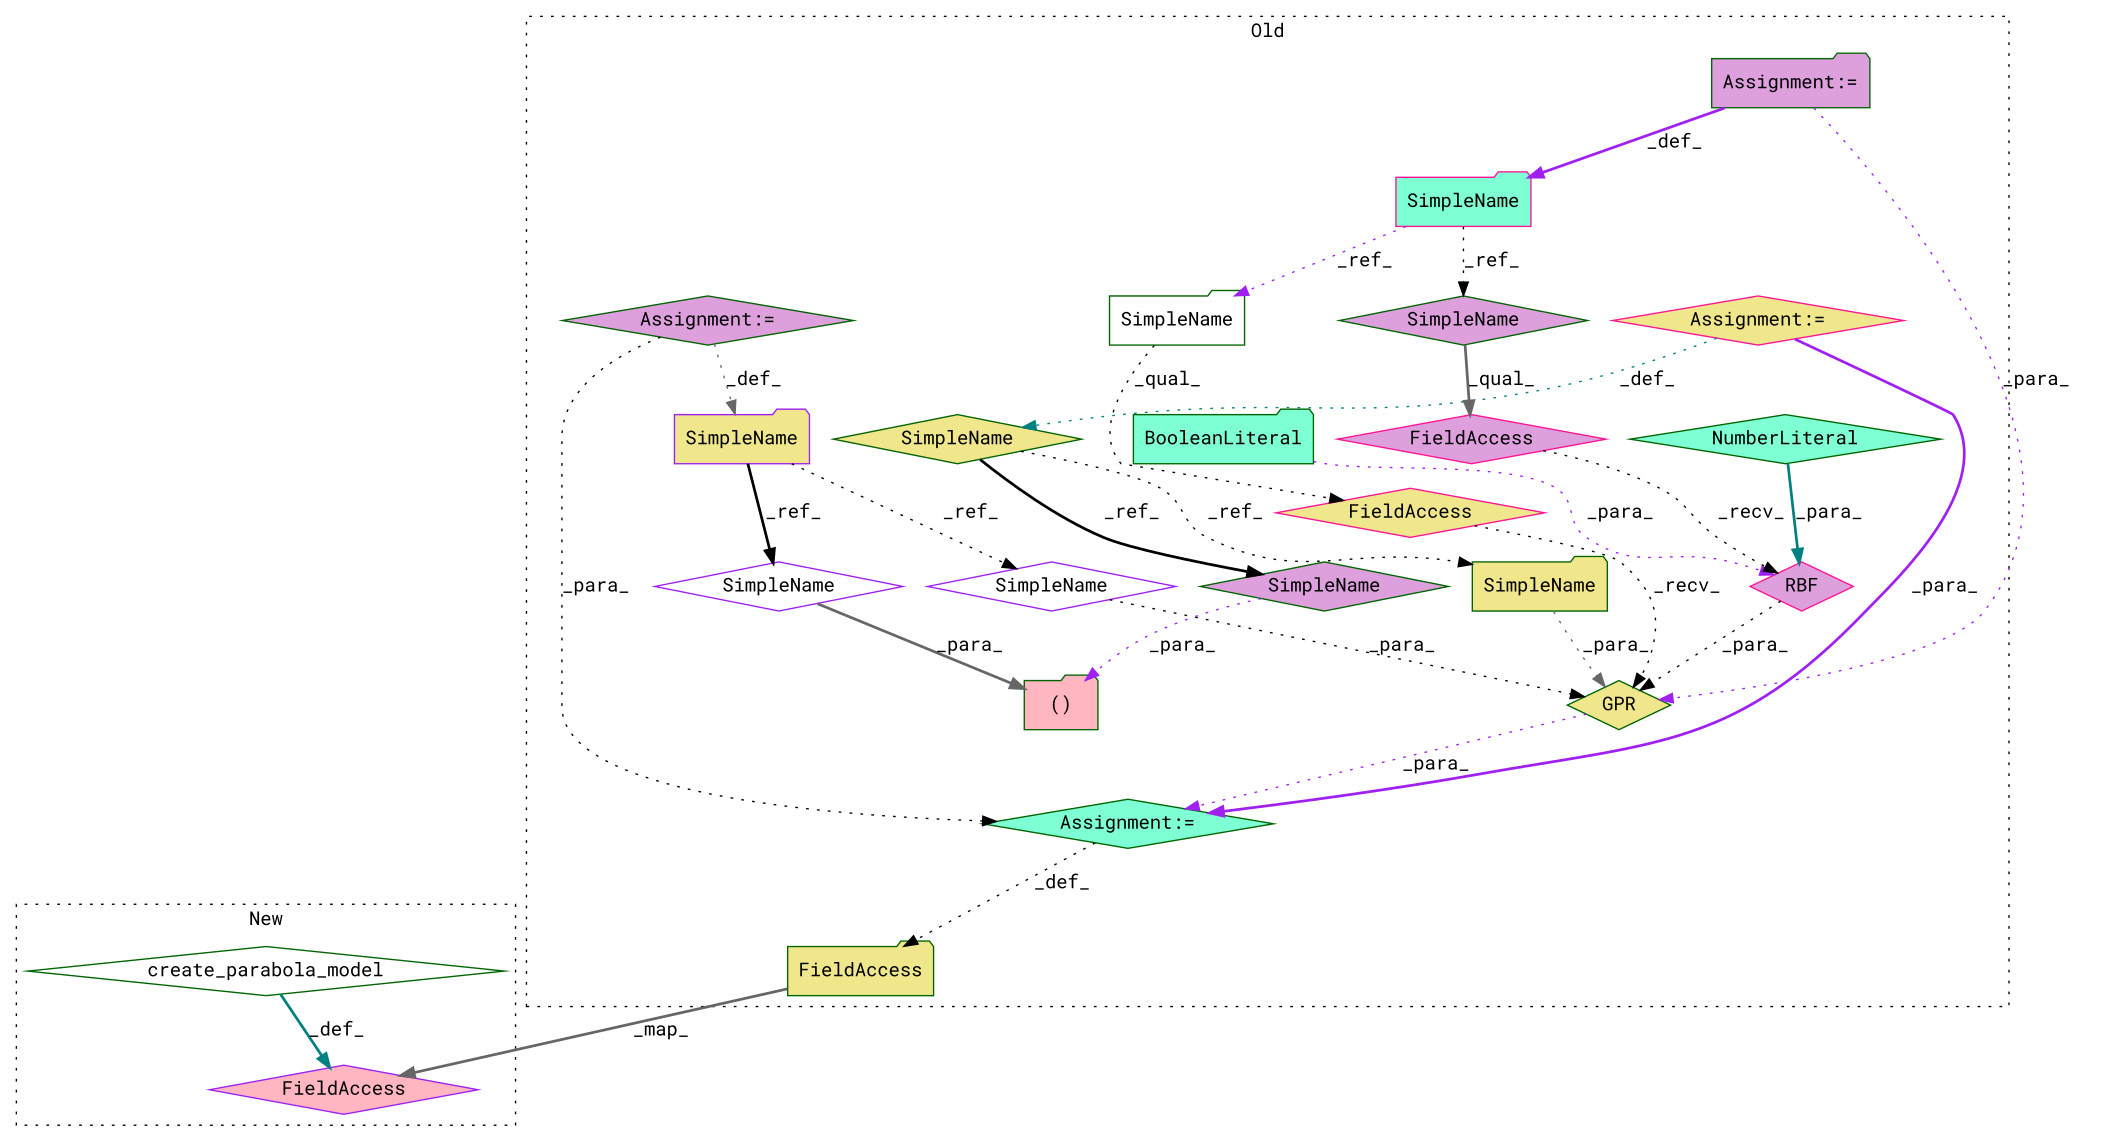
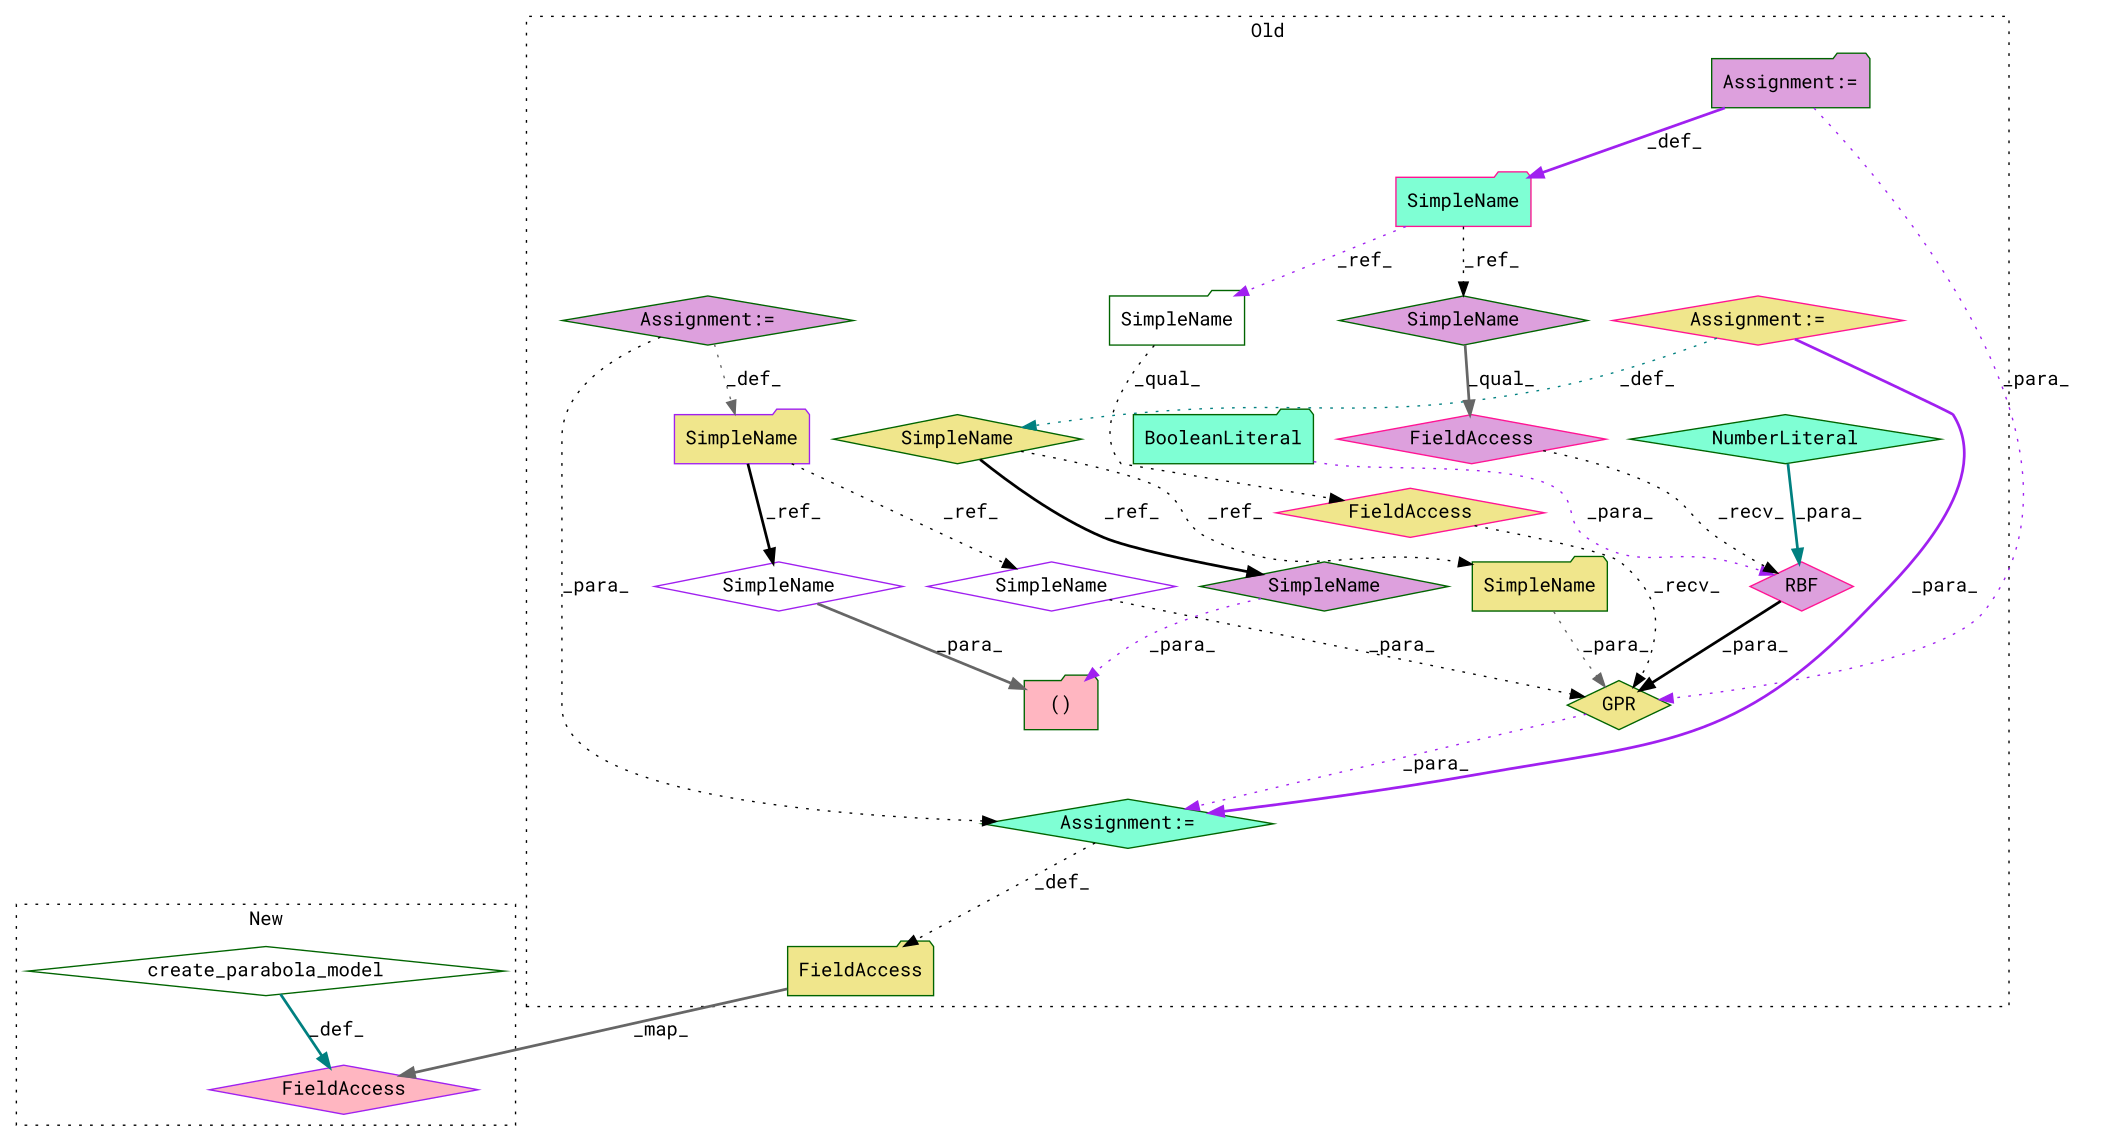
(1716, 642) -> (1716, 642)
